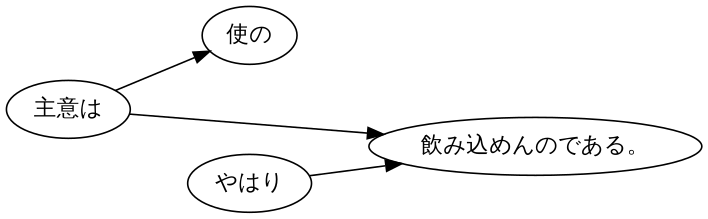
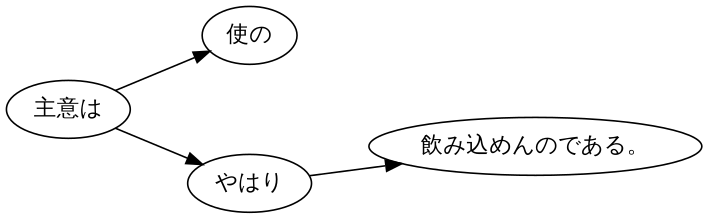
(248, 124) -> (152, 143)
